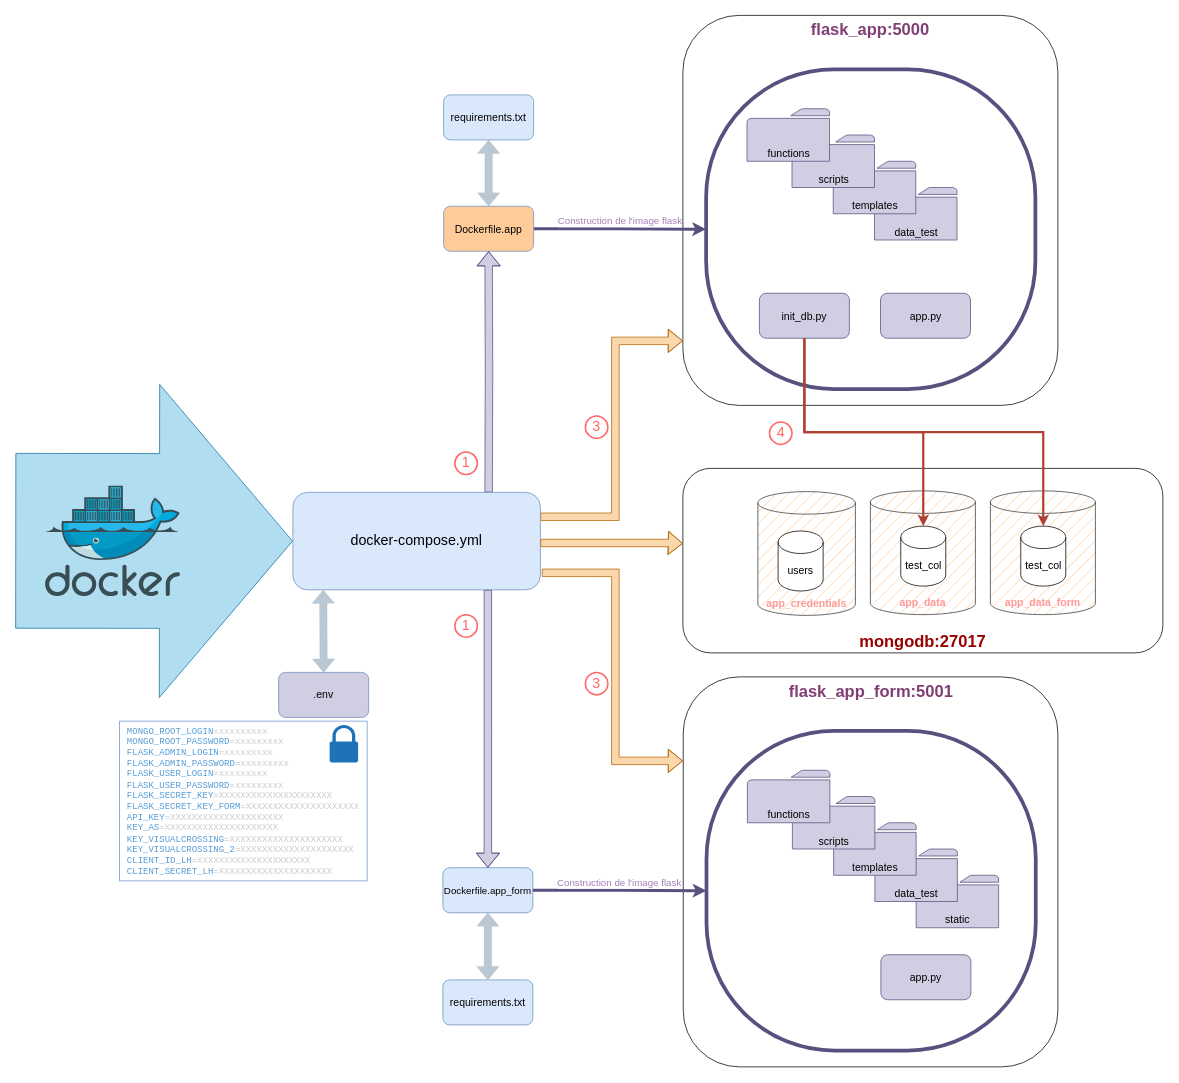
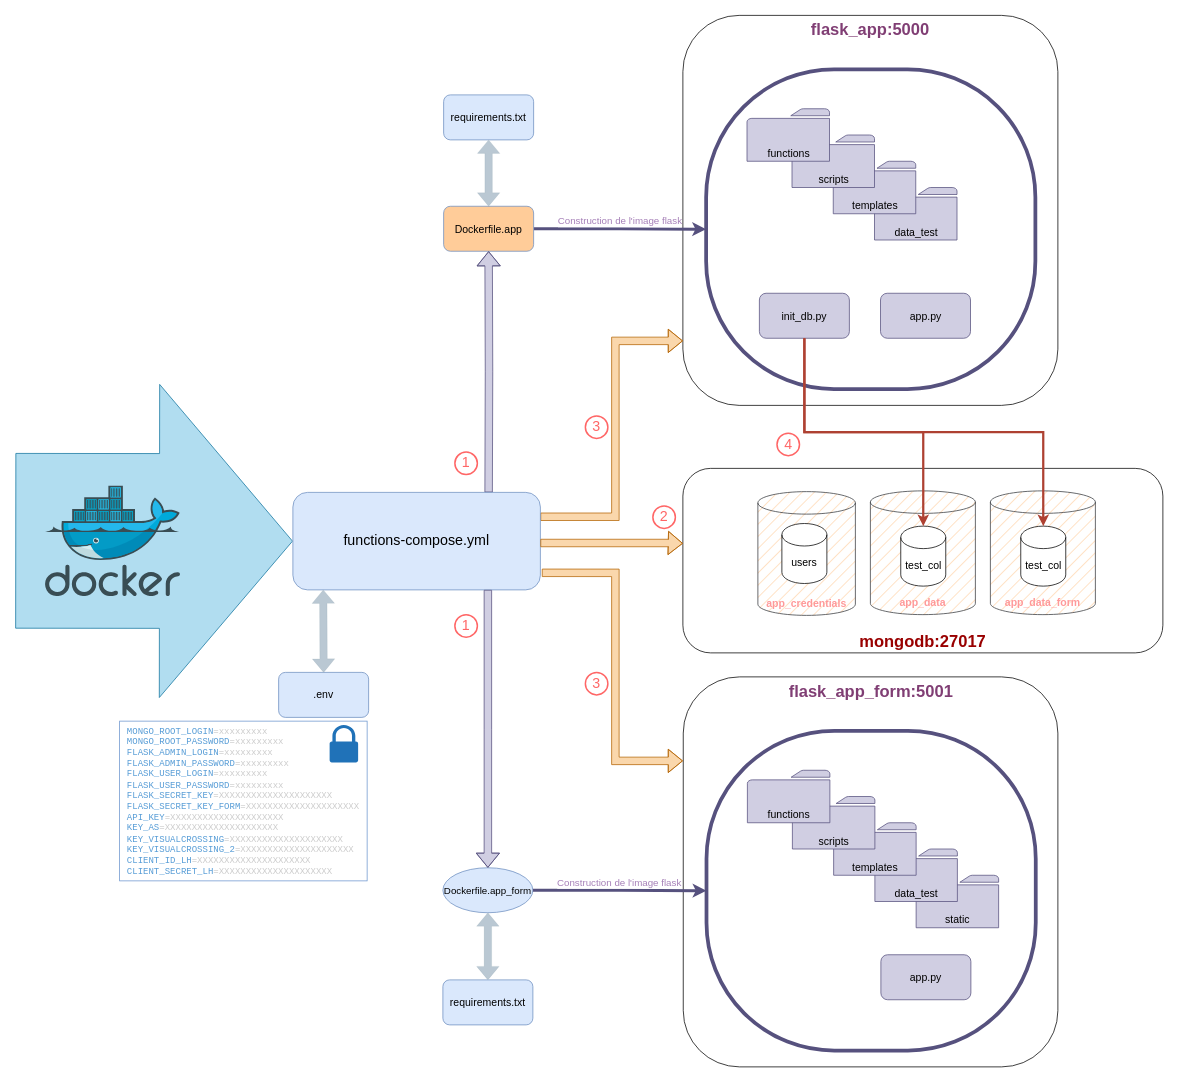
(781, 433) -> (788, 444)
none -> (664, 517)
(417, 541) -> (417, 541)
(801, 561) -> (804, 554)
(324, 695) -> (324, 695)
(488, 890) -> (488, 890)
